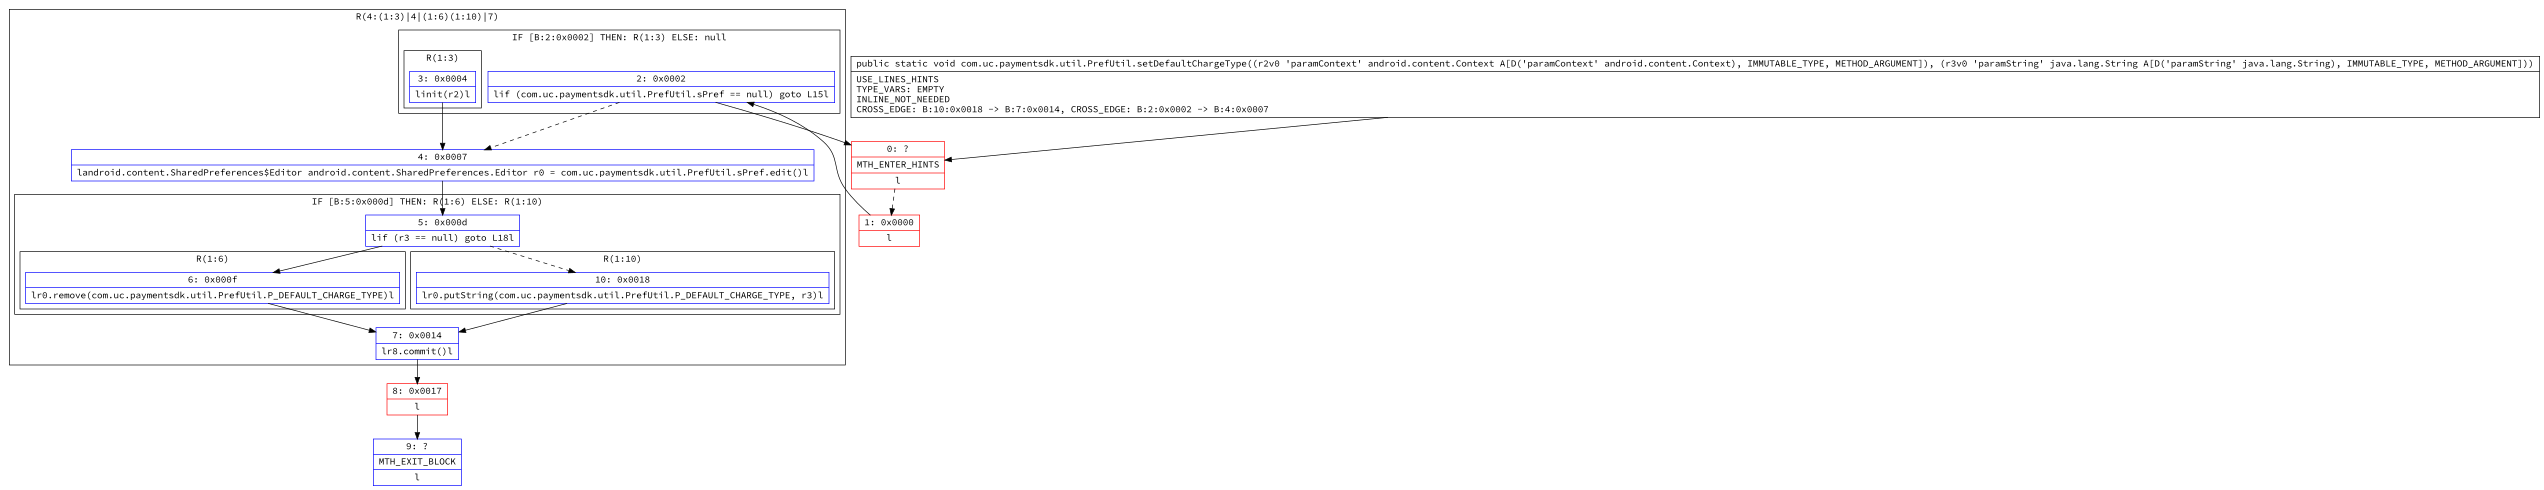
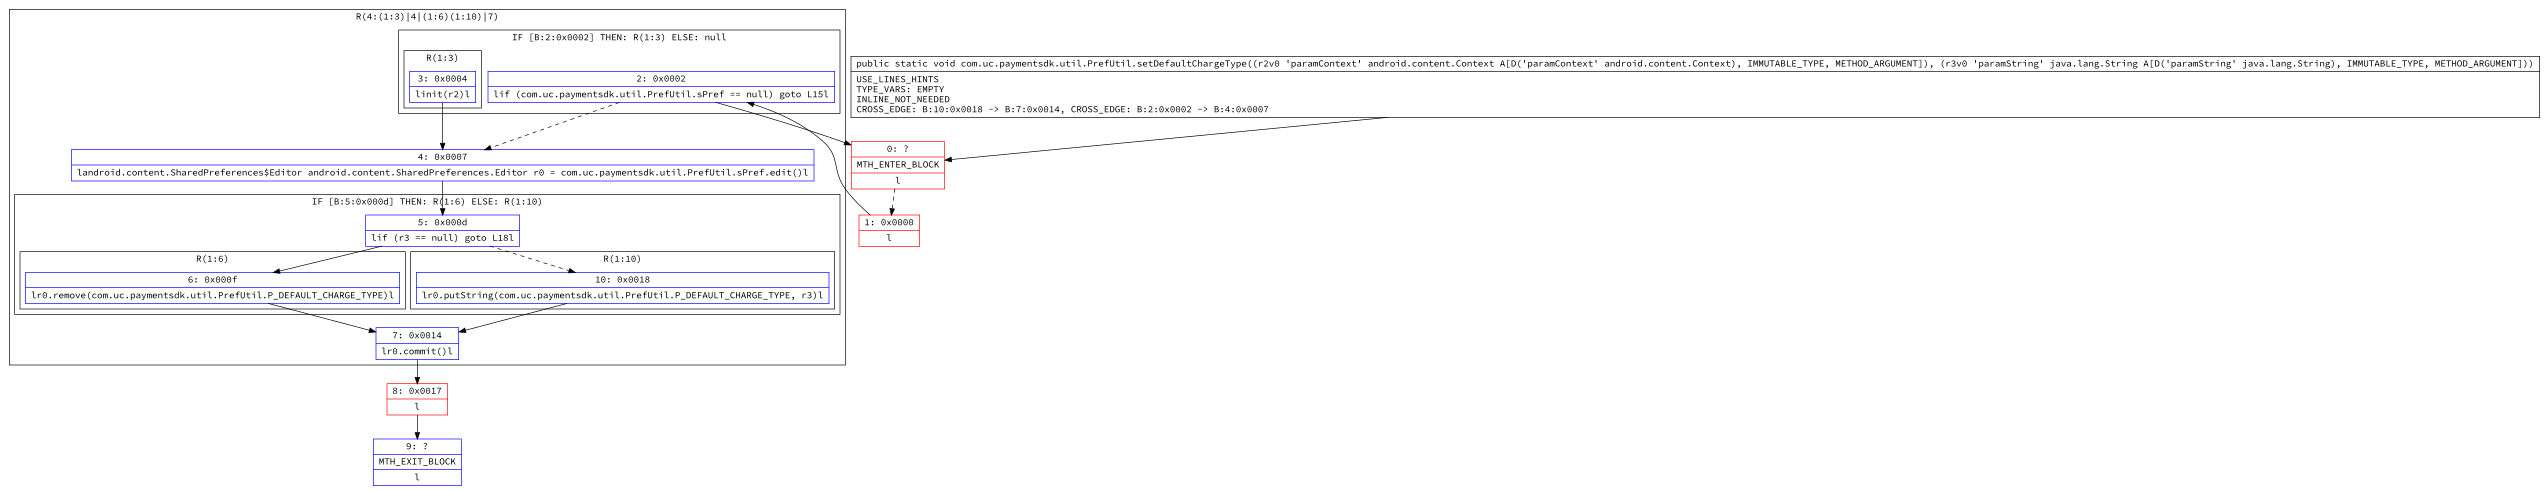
(898, 165) -> (898, 165)
(417, 351) -> (417, 351)
